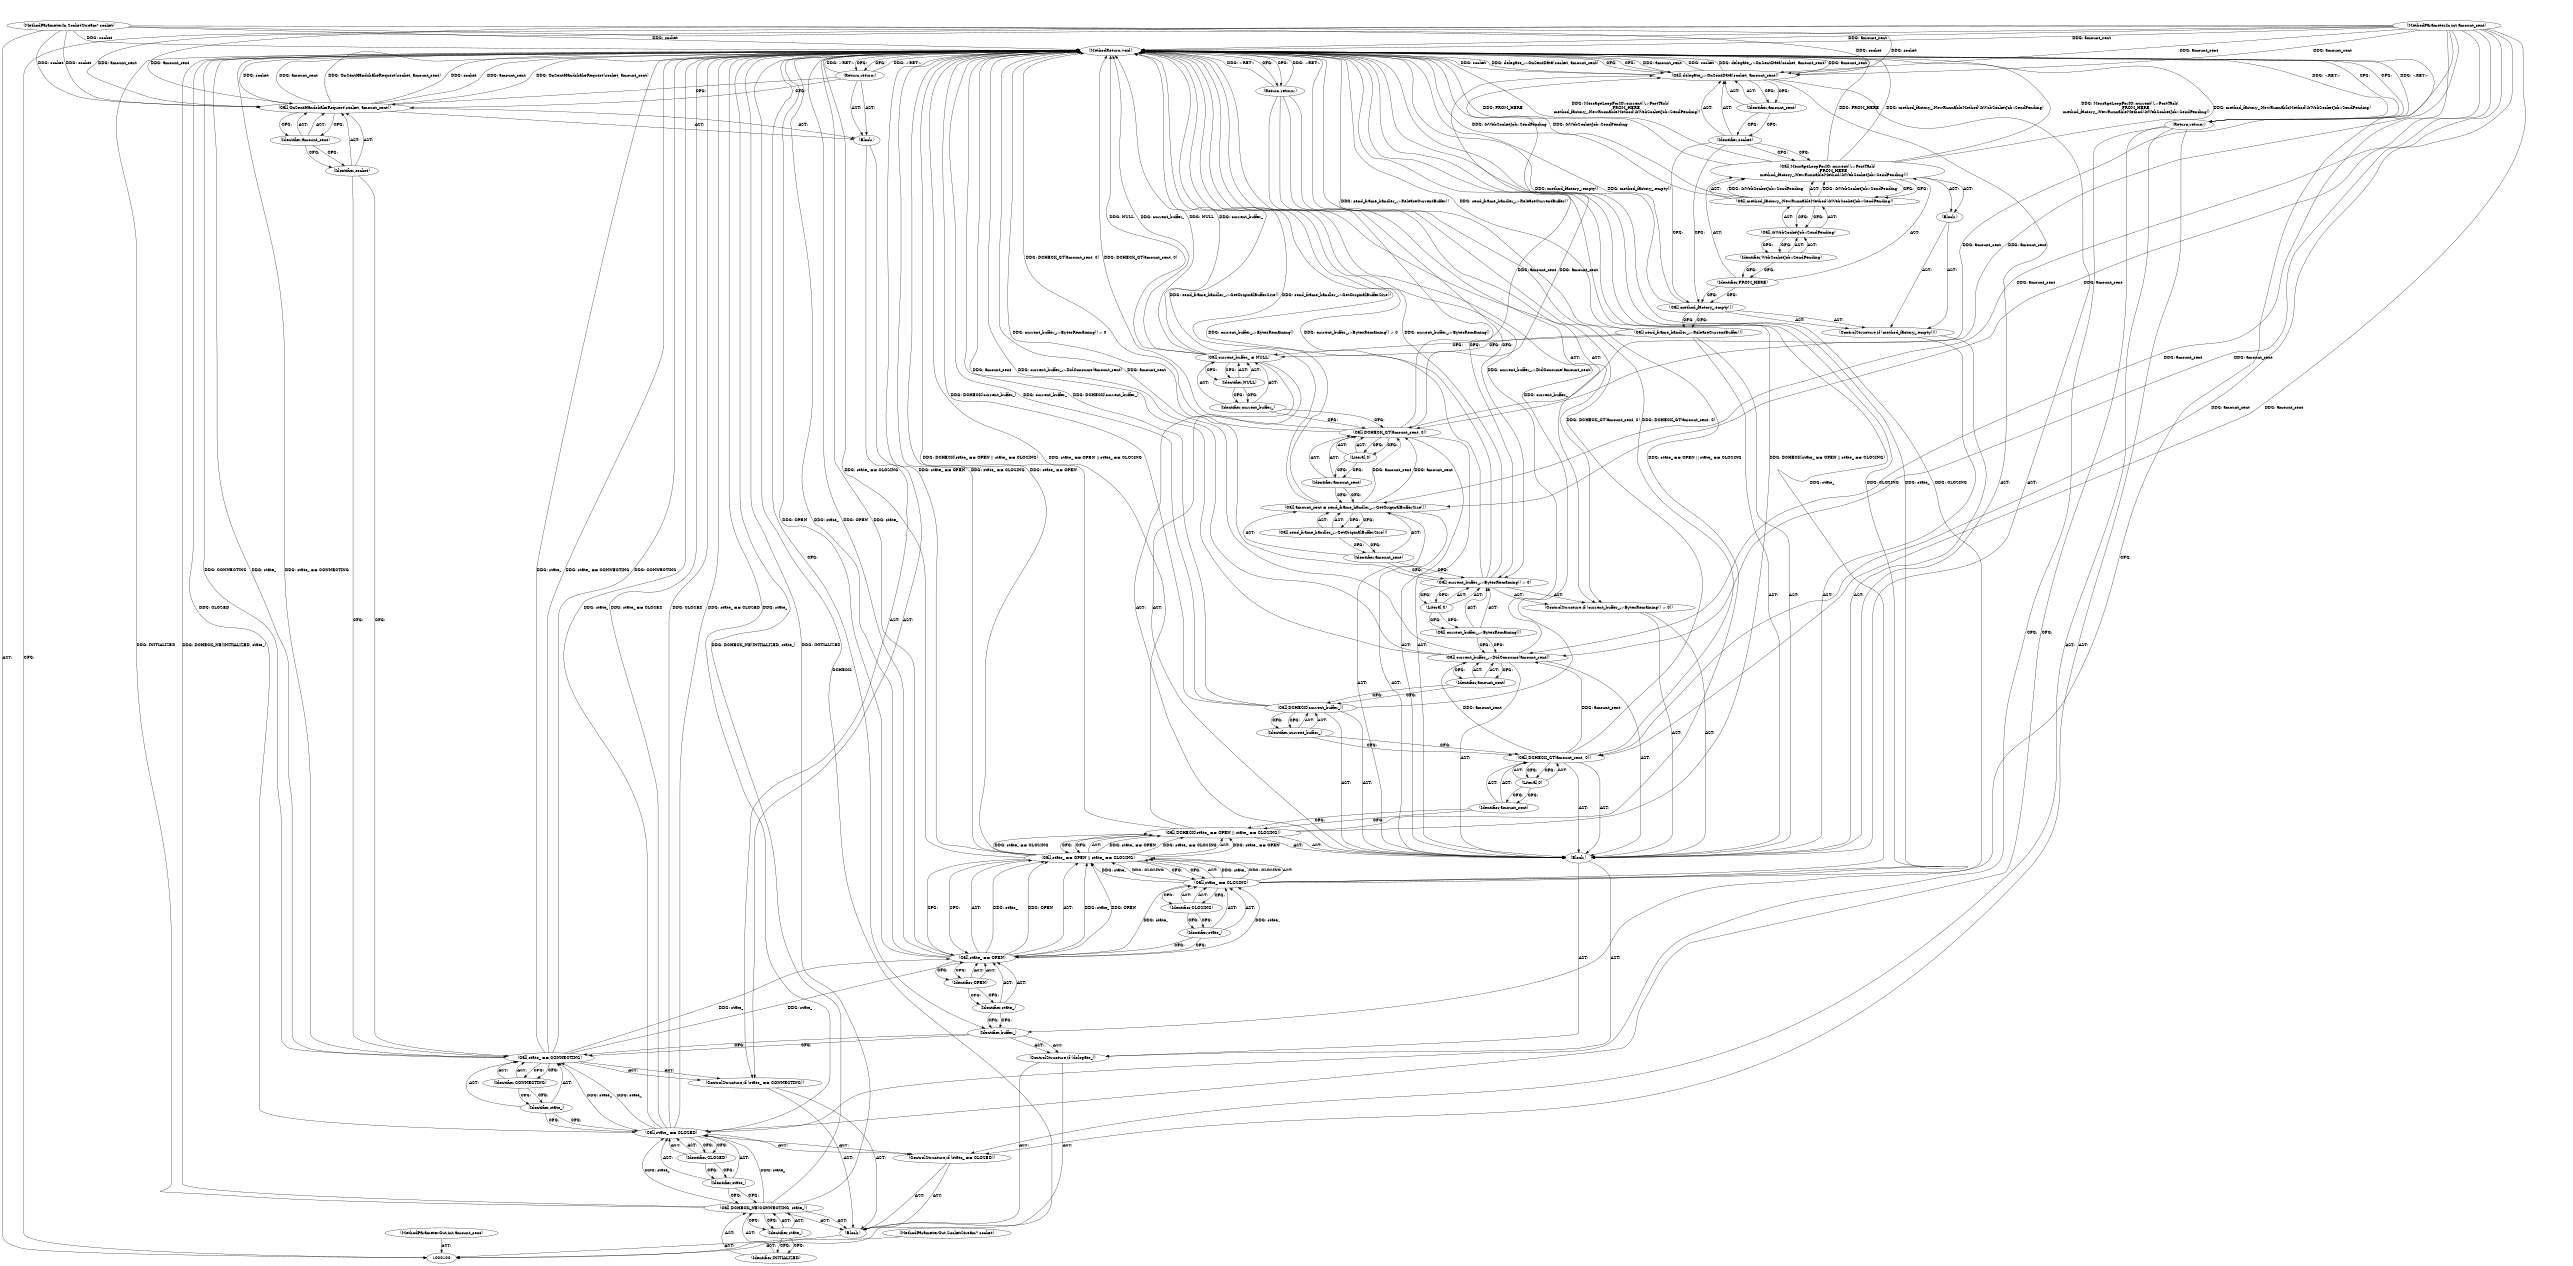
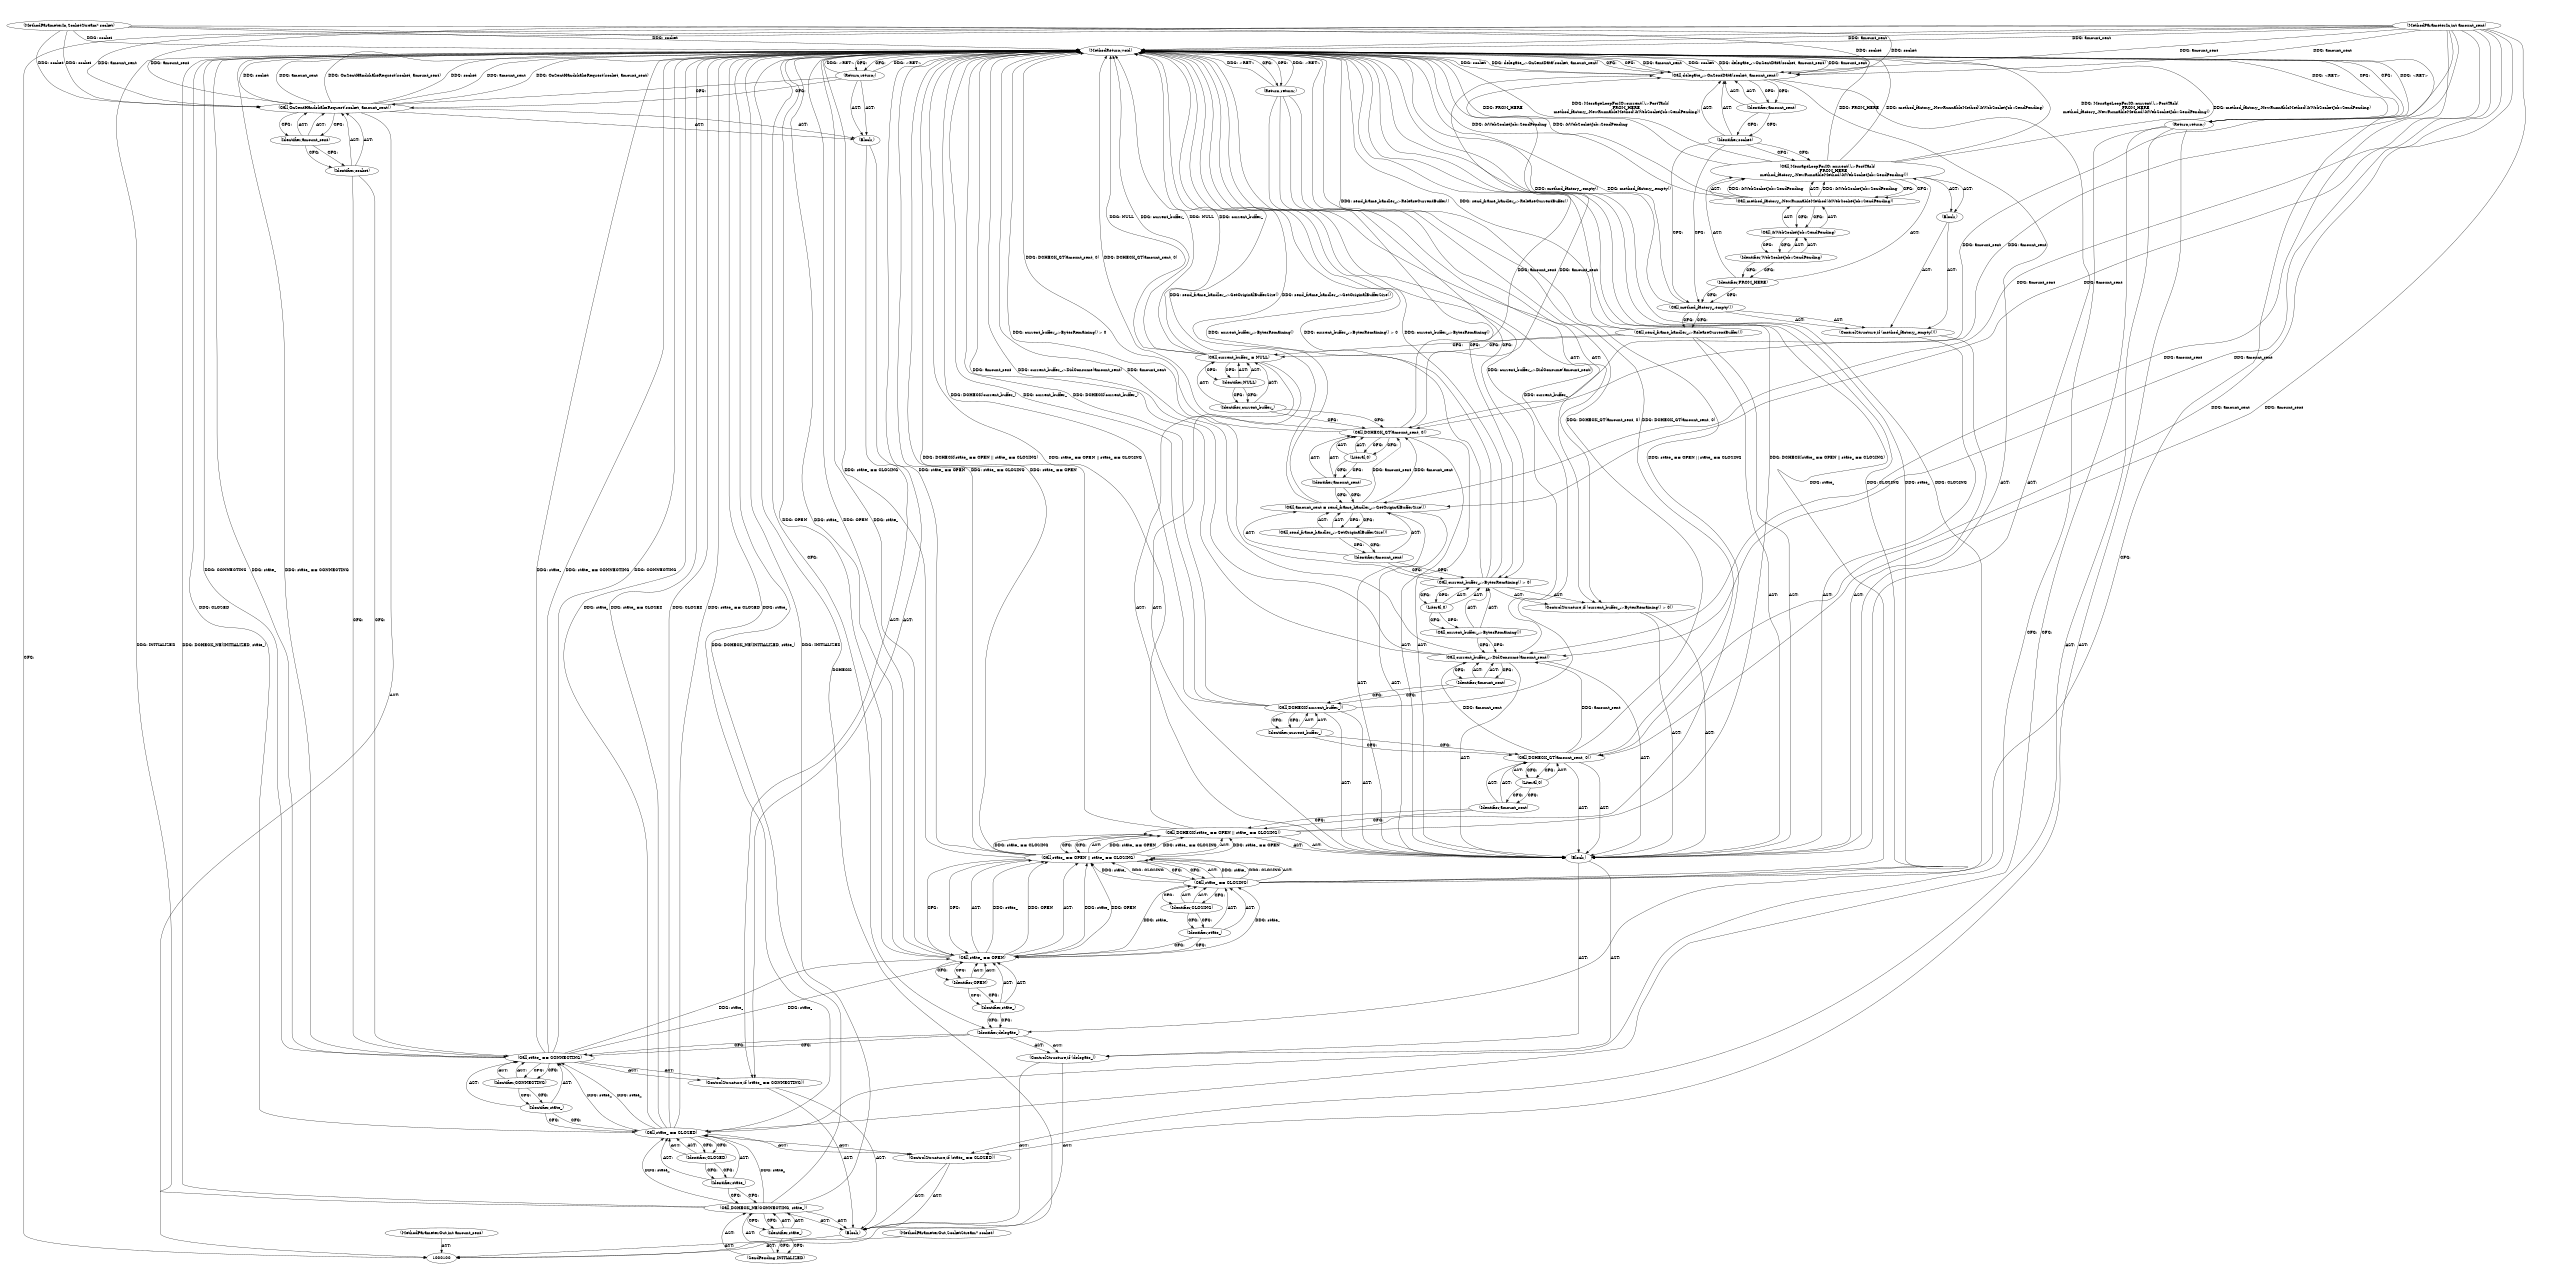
(3, 832) -> (321, 783)
(998, 1033) -> (998, 1033)
(776, 1258) -> (776, 1258)
